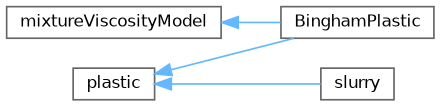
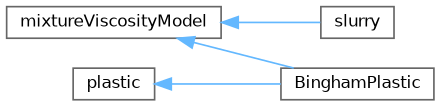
(246, 84) -> (279, 22)
